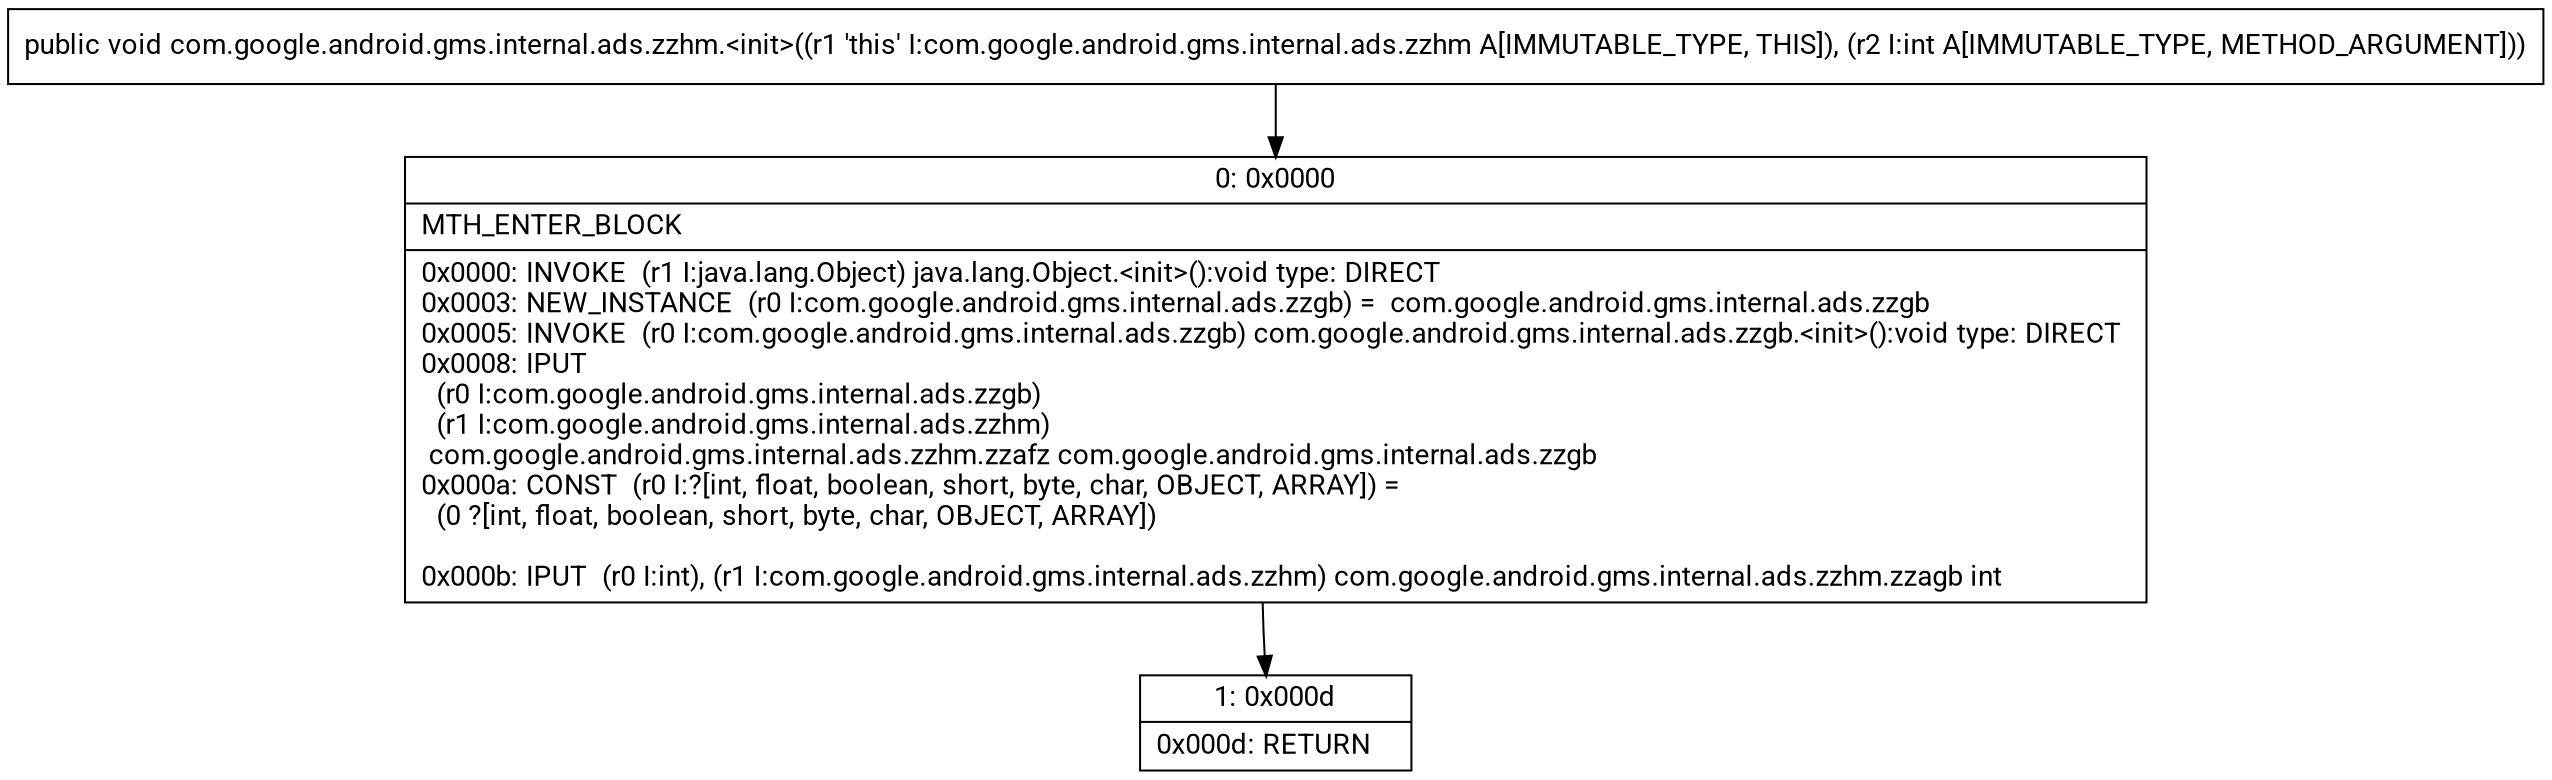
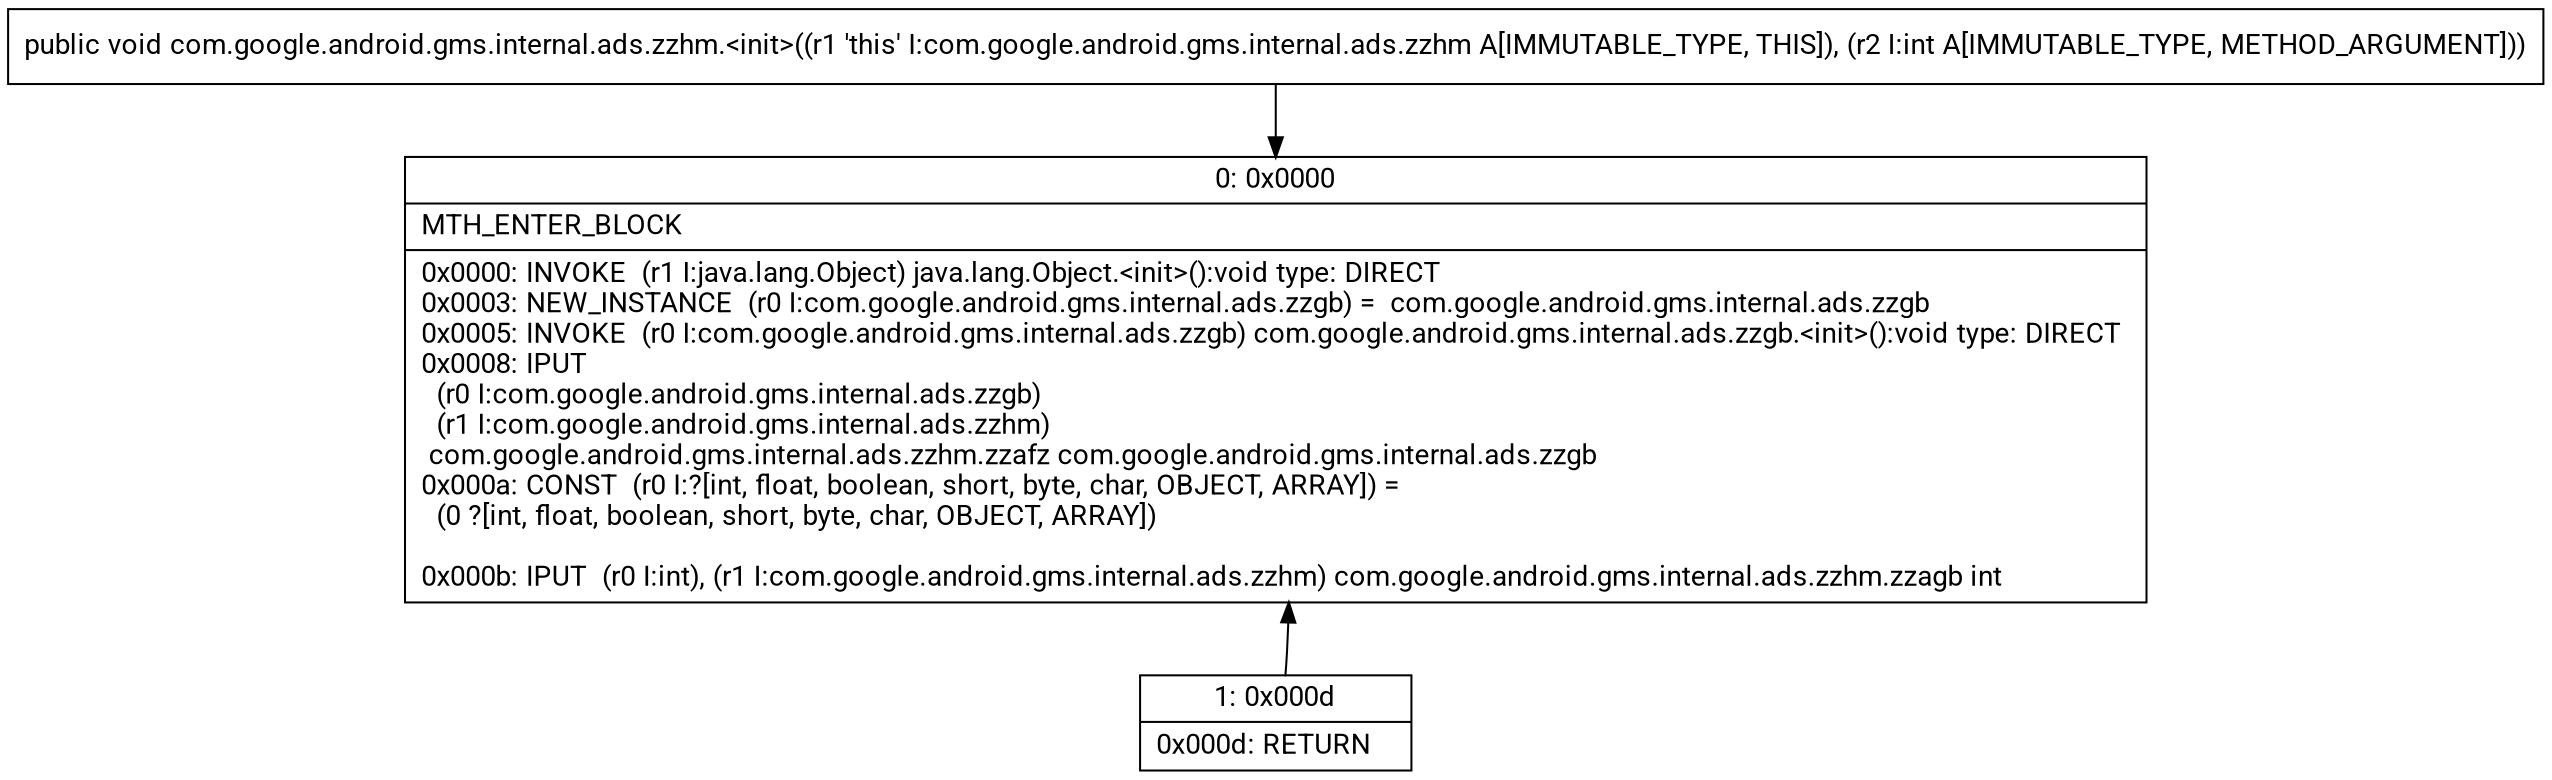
(1263, 629) -> (1287, 650)
